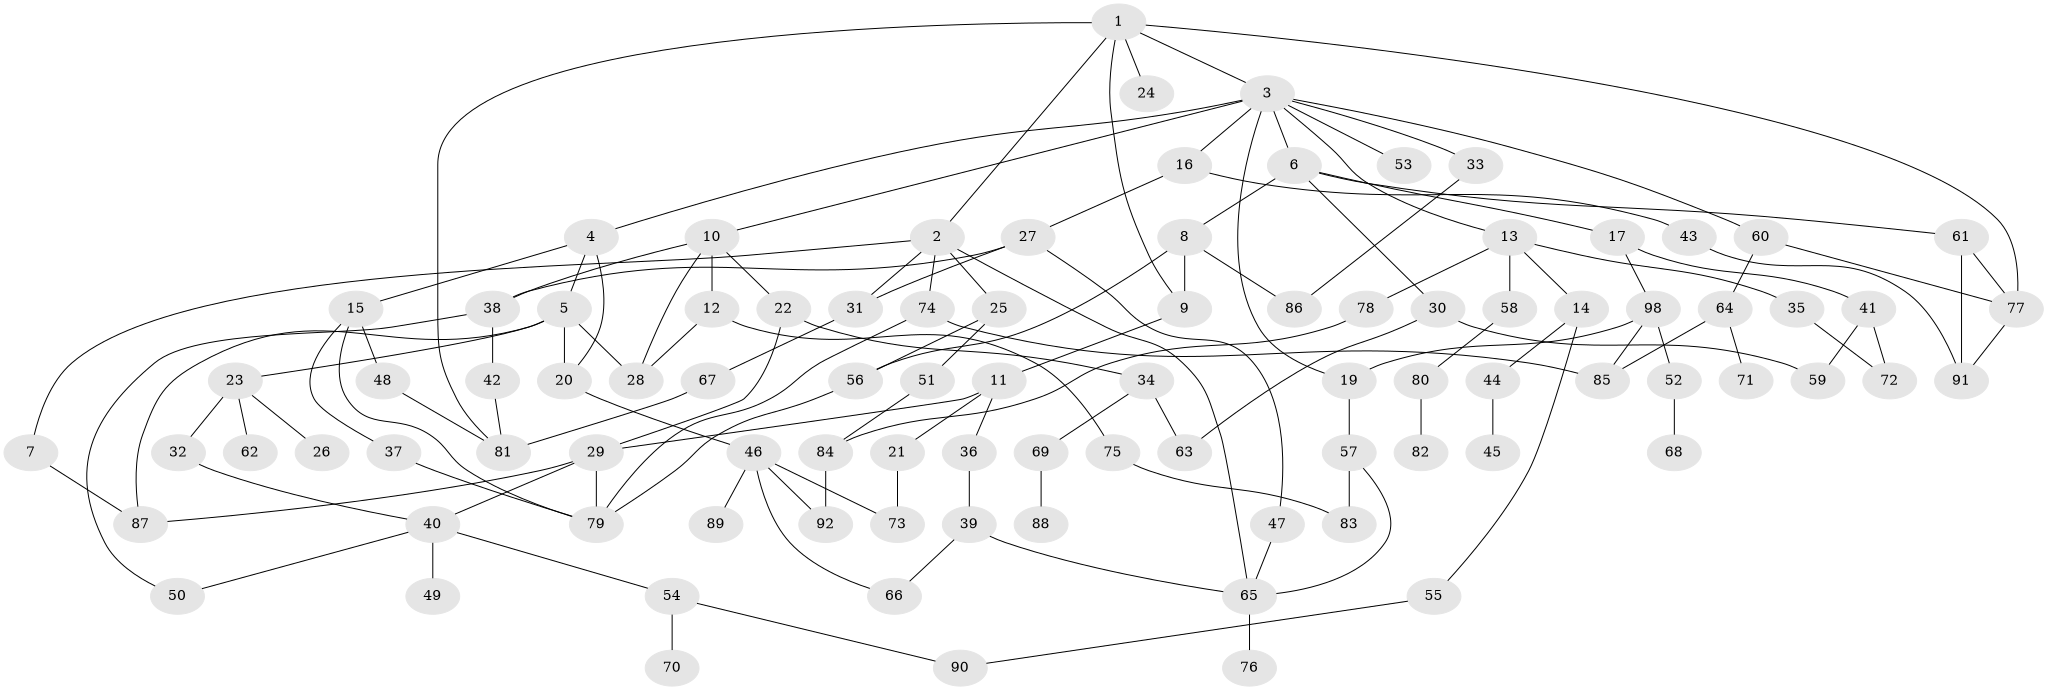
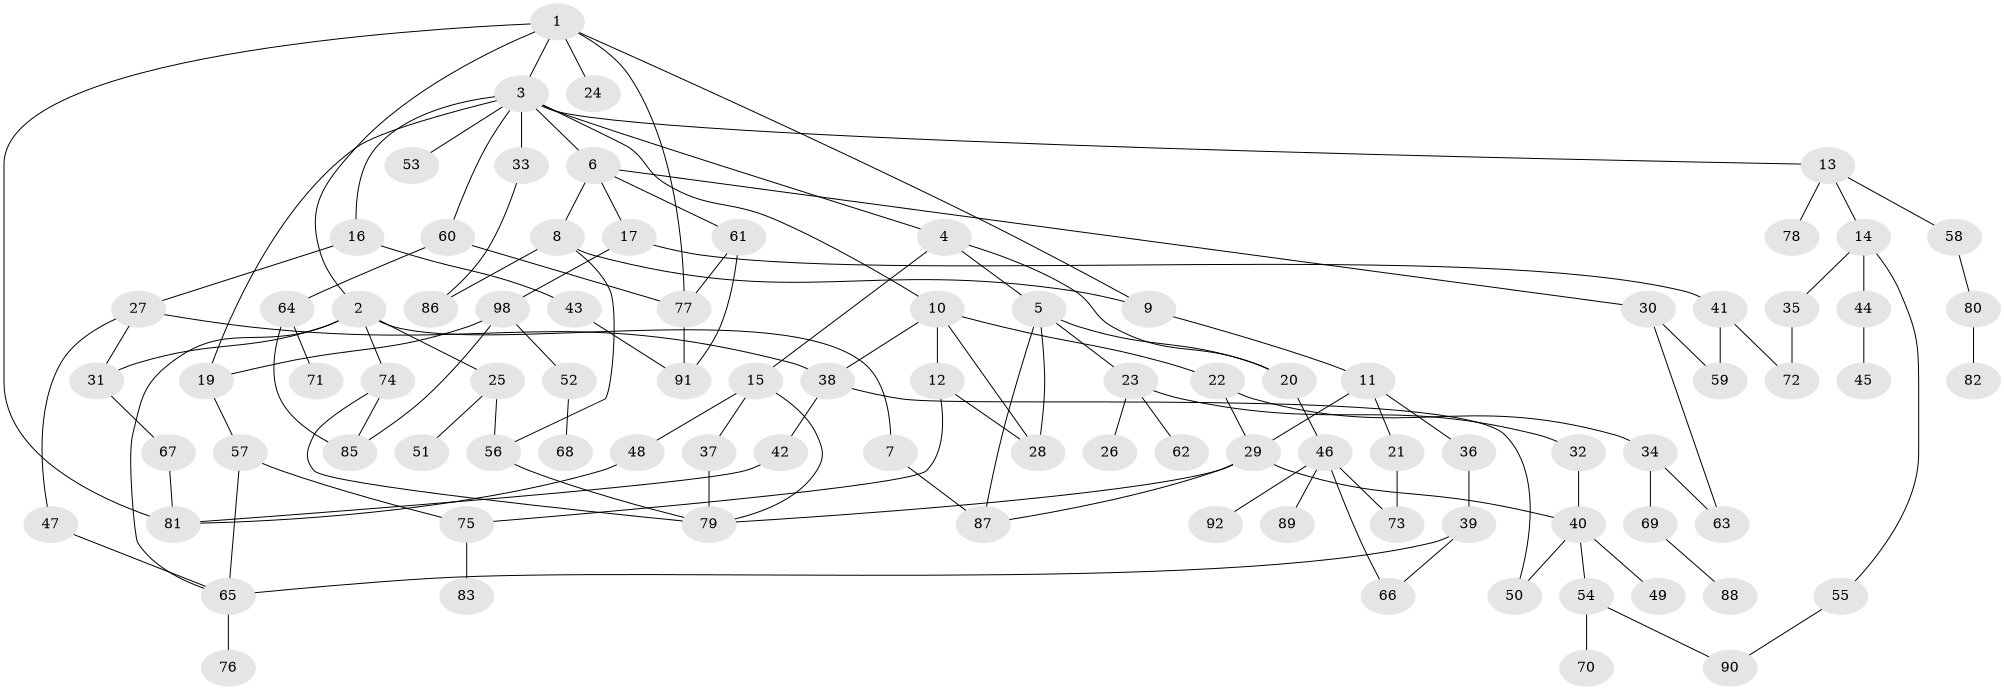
(1656, 268) -> (1828, 273)
(826, 453) -> none
(1349, 489) -> (351, 493)
